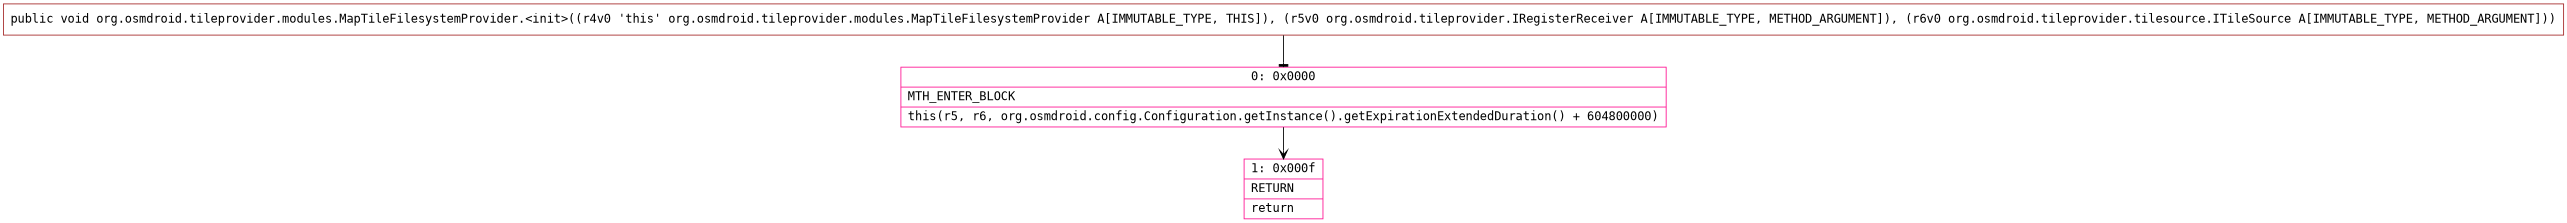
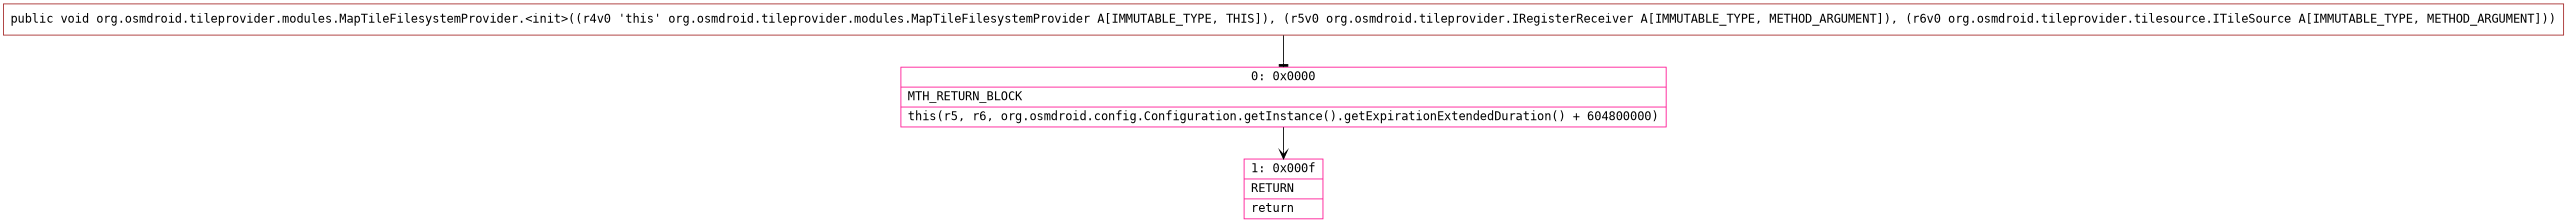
(962, 97) -> (965, 97)
